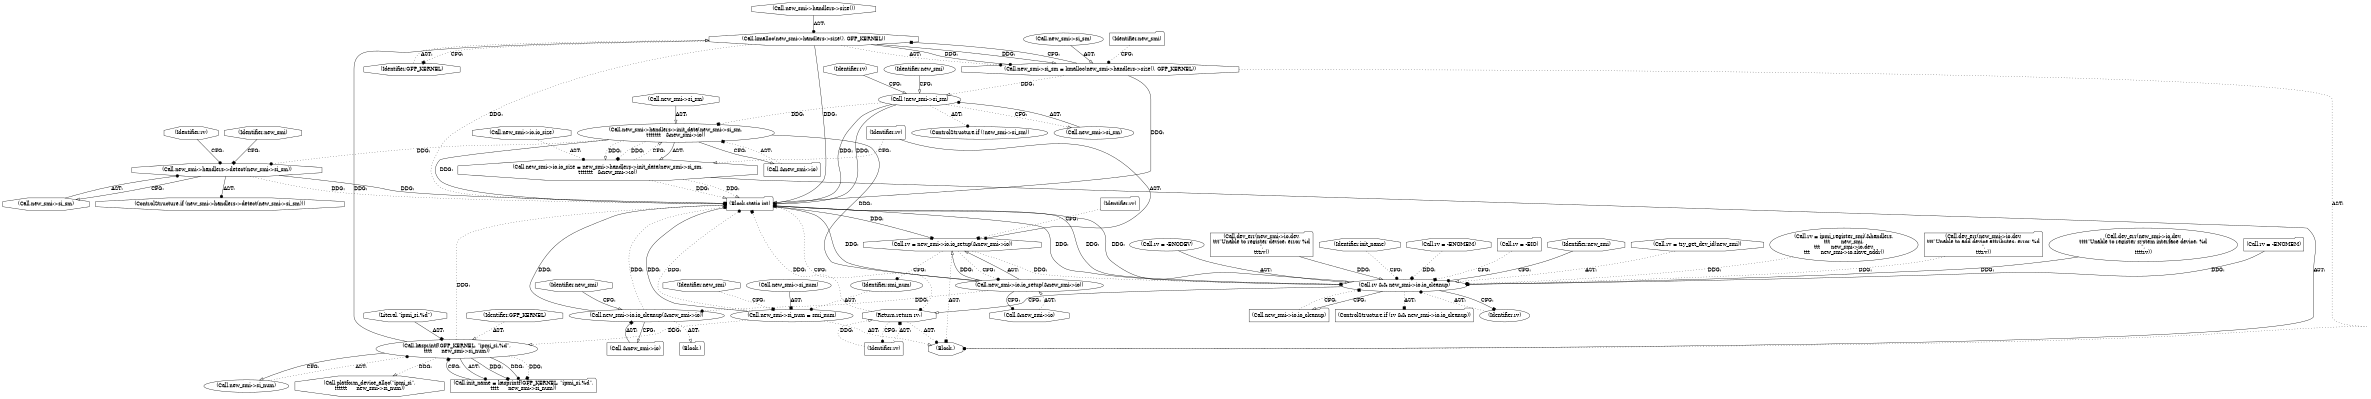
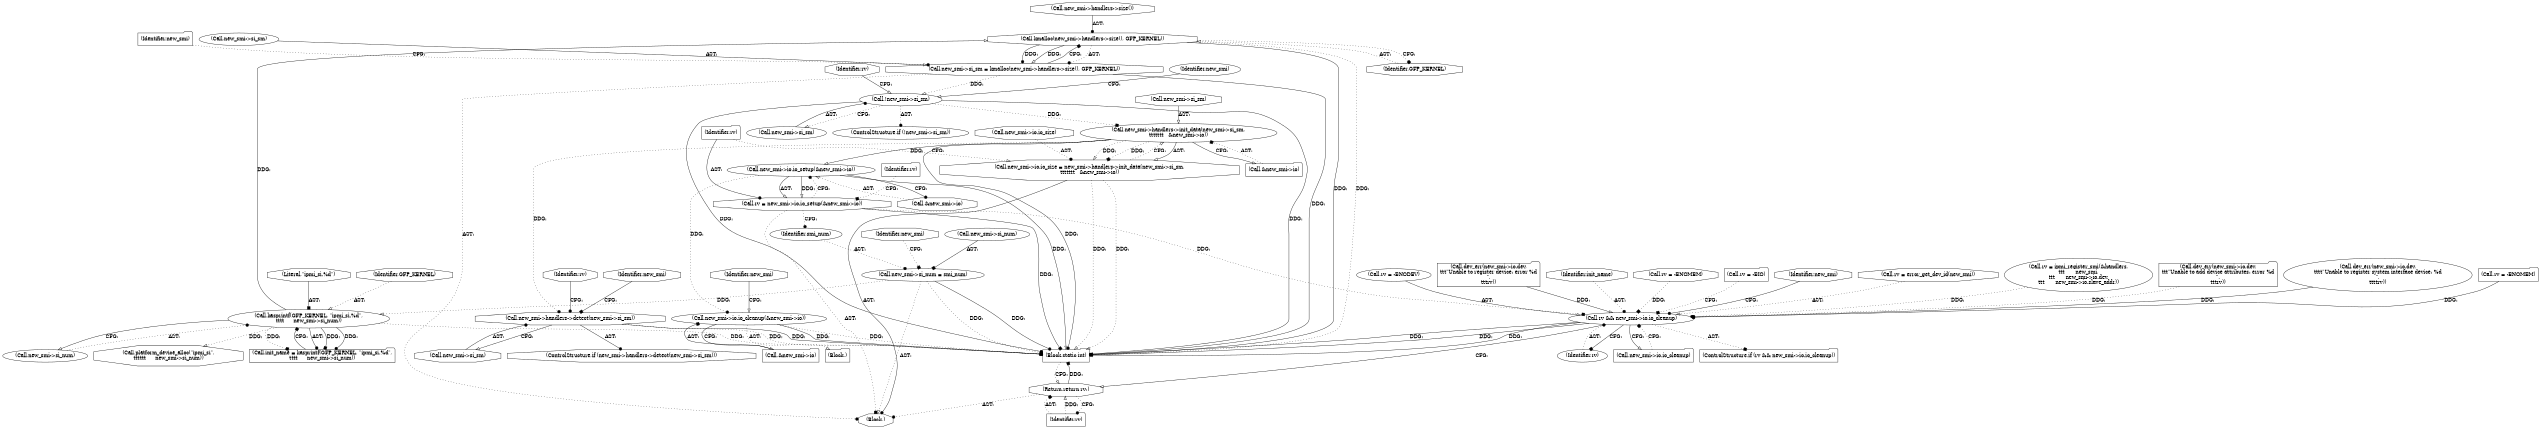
(852, 218) -> (1009, 223)
(1697, 245) -> (1928, 275)
(1397, 270) -> (1621, 301)
(805, 277) -> (1070, 375)
(844, 278) -> (1056, 371)
